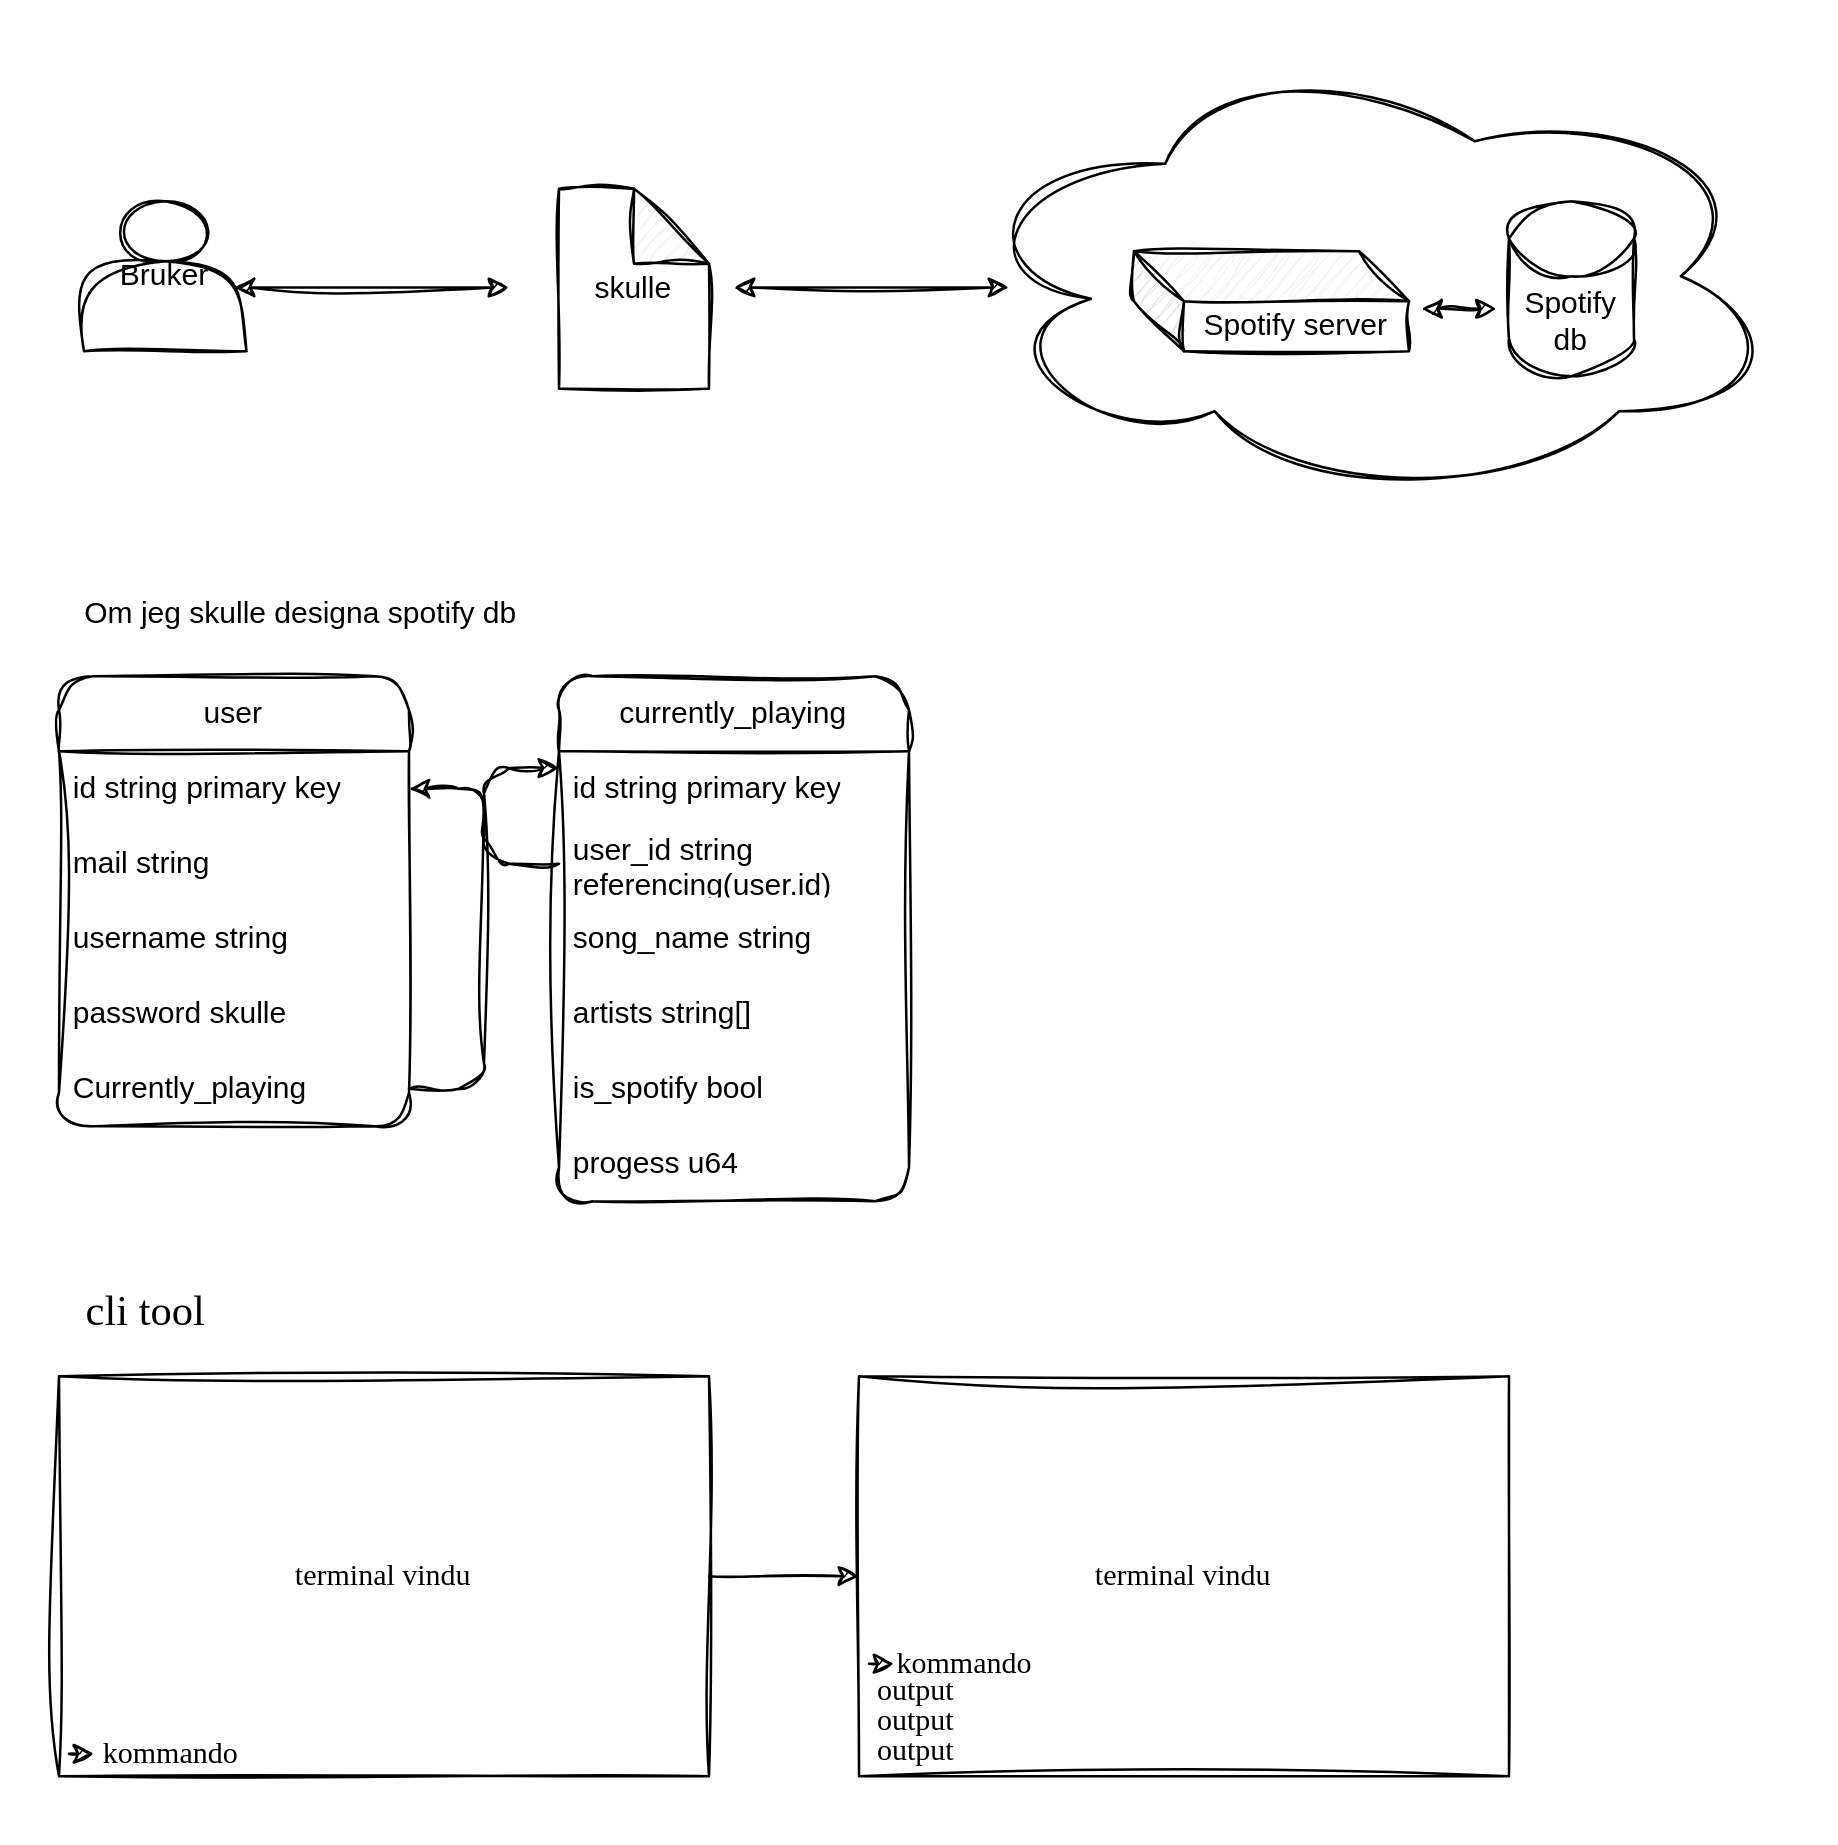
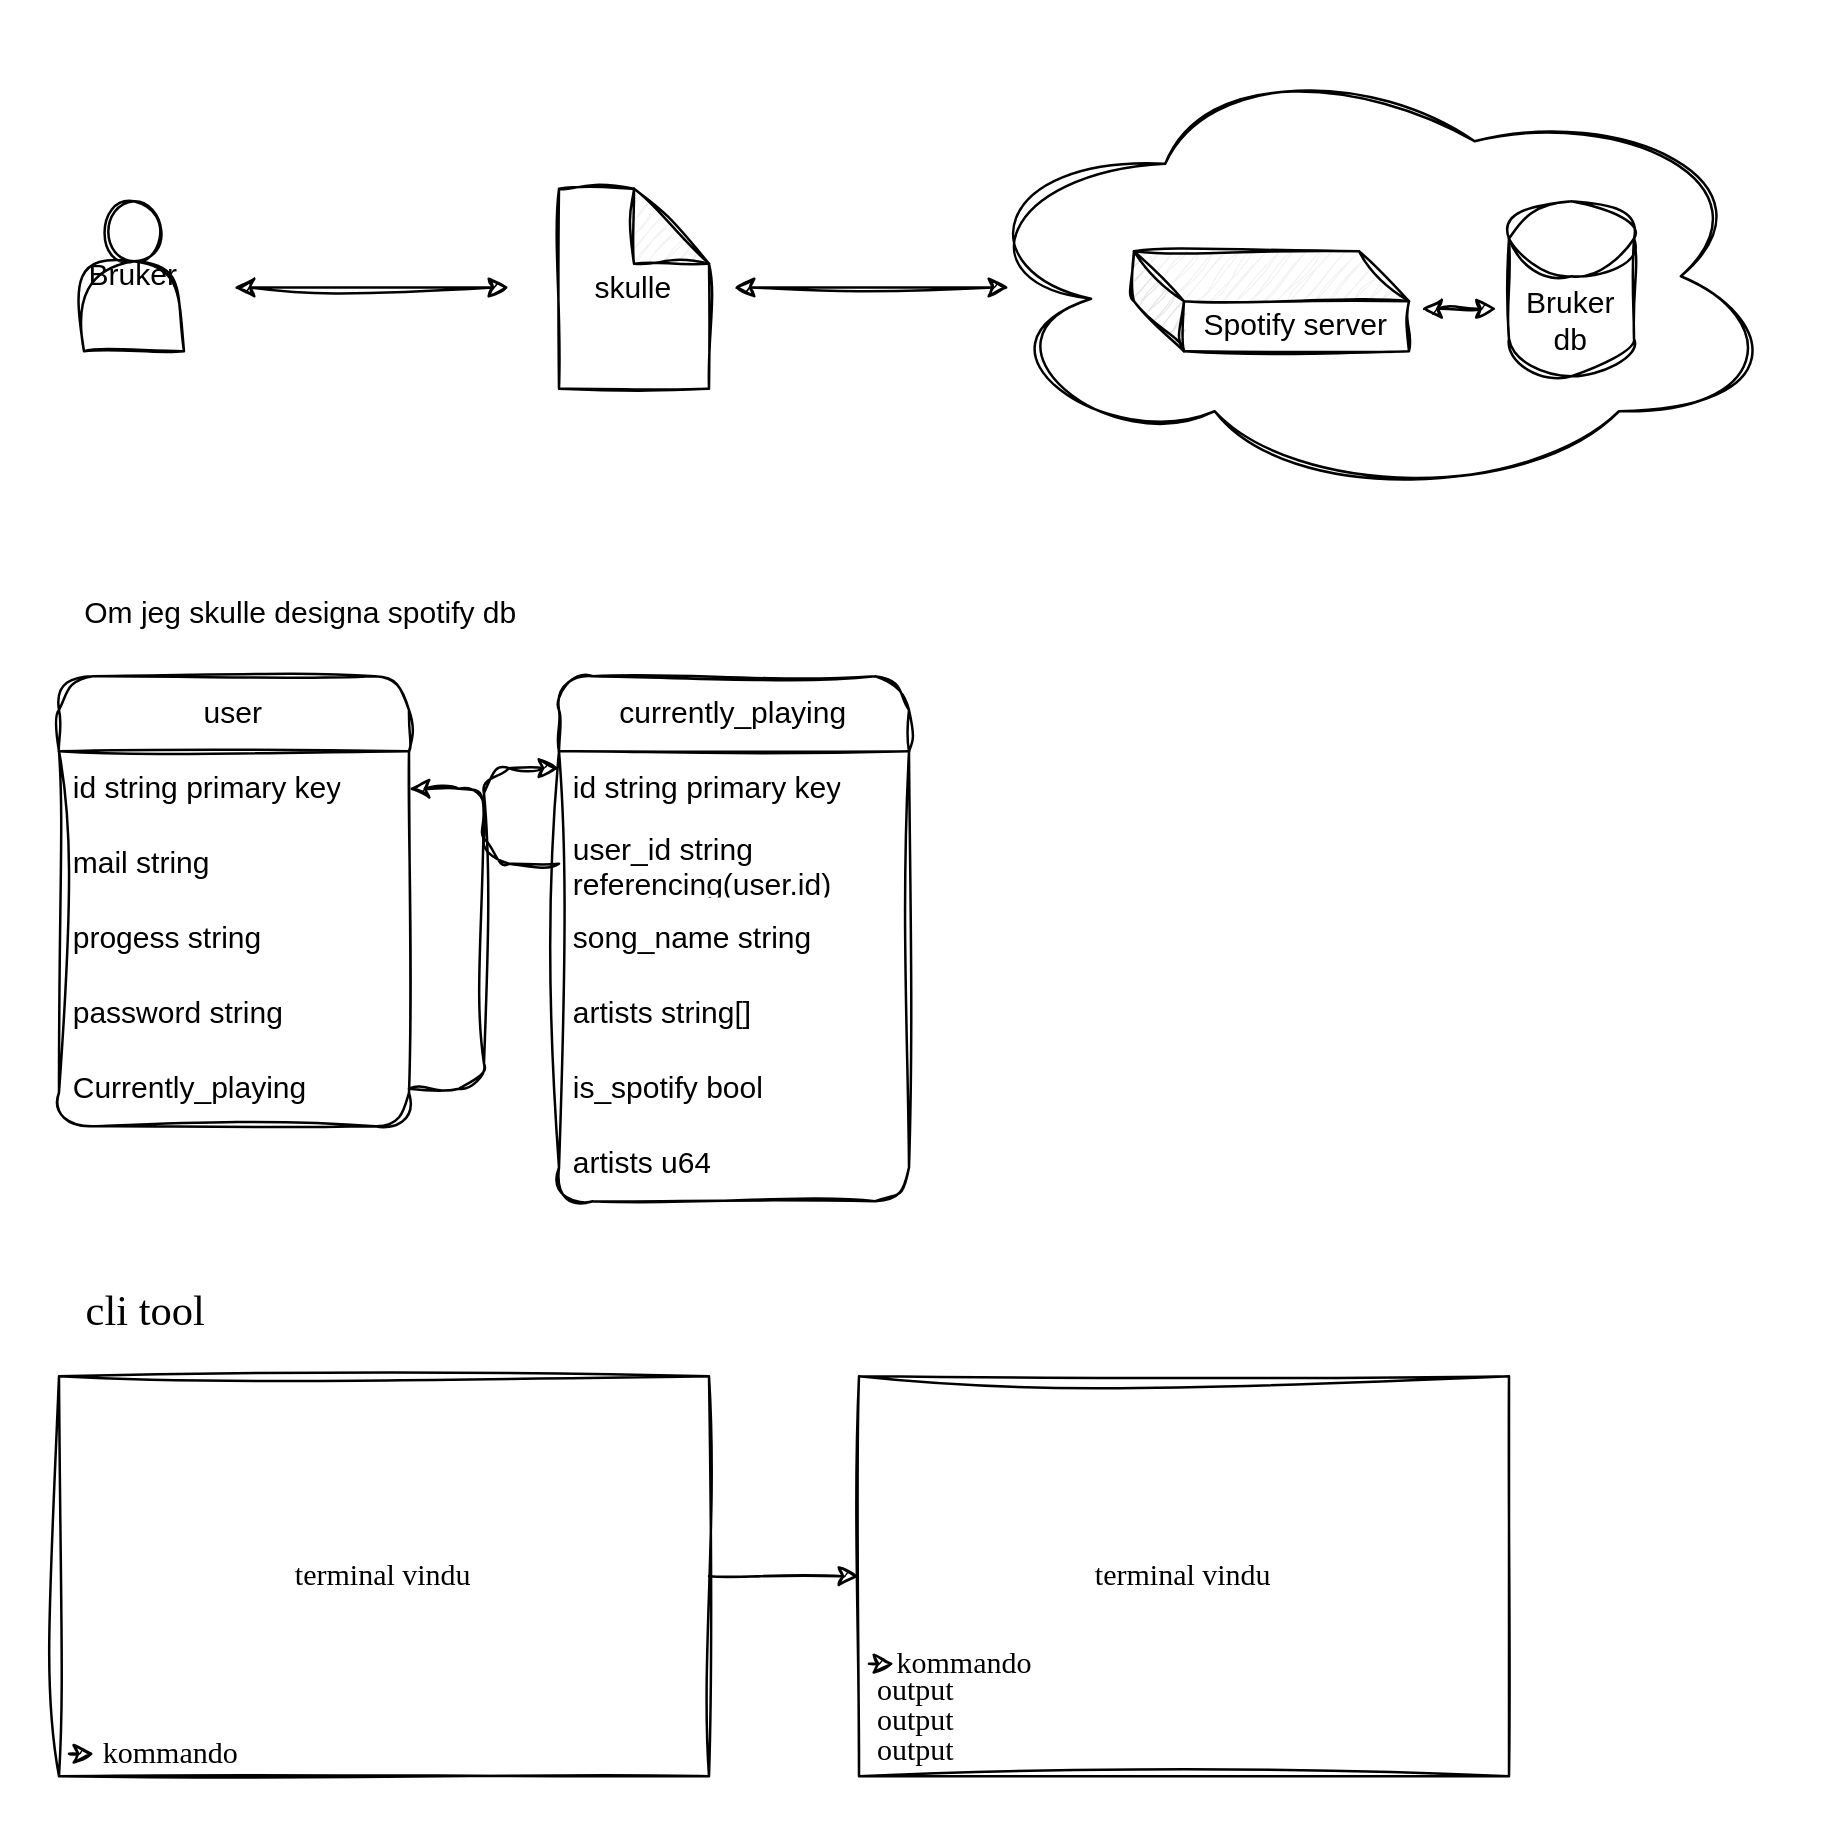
(165, 276) -> (134, 276)
(1571, 321) -> (1571, 321)
(192, 939) -> (184, 939)
(188, 1014) -> (192, 1014)
(662, 1164) -> (658, 1164)
